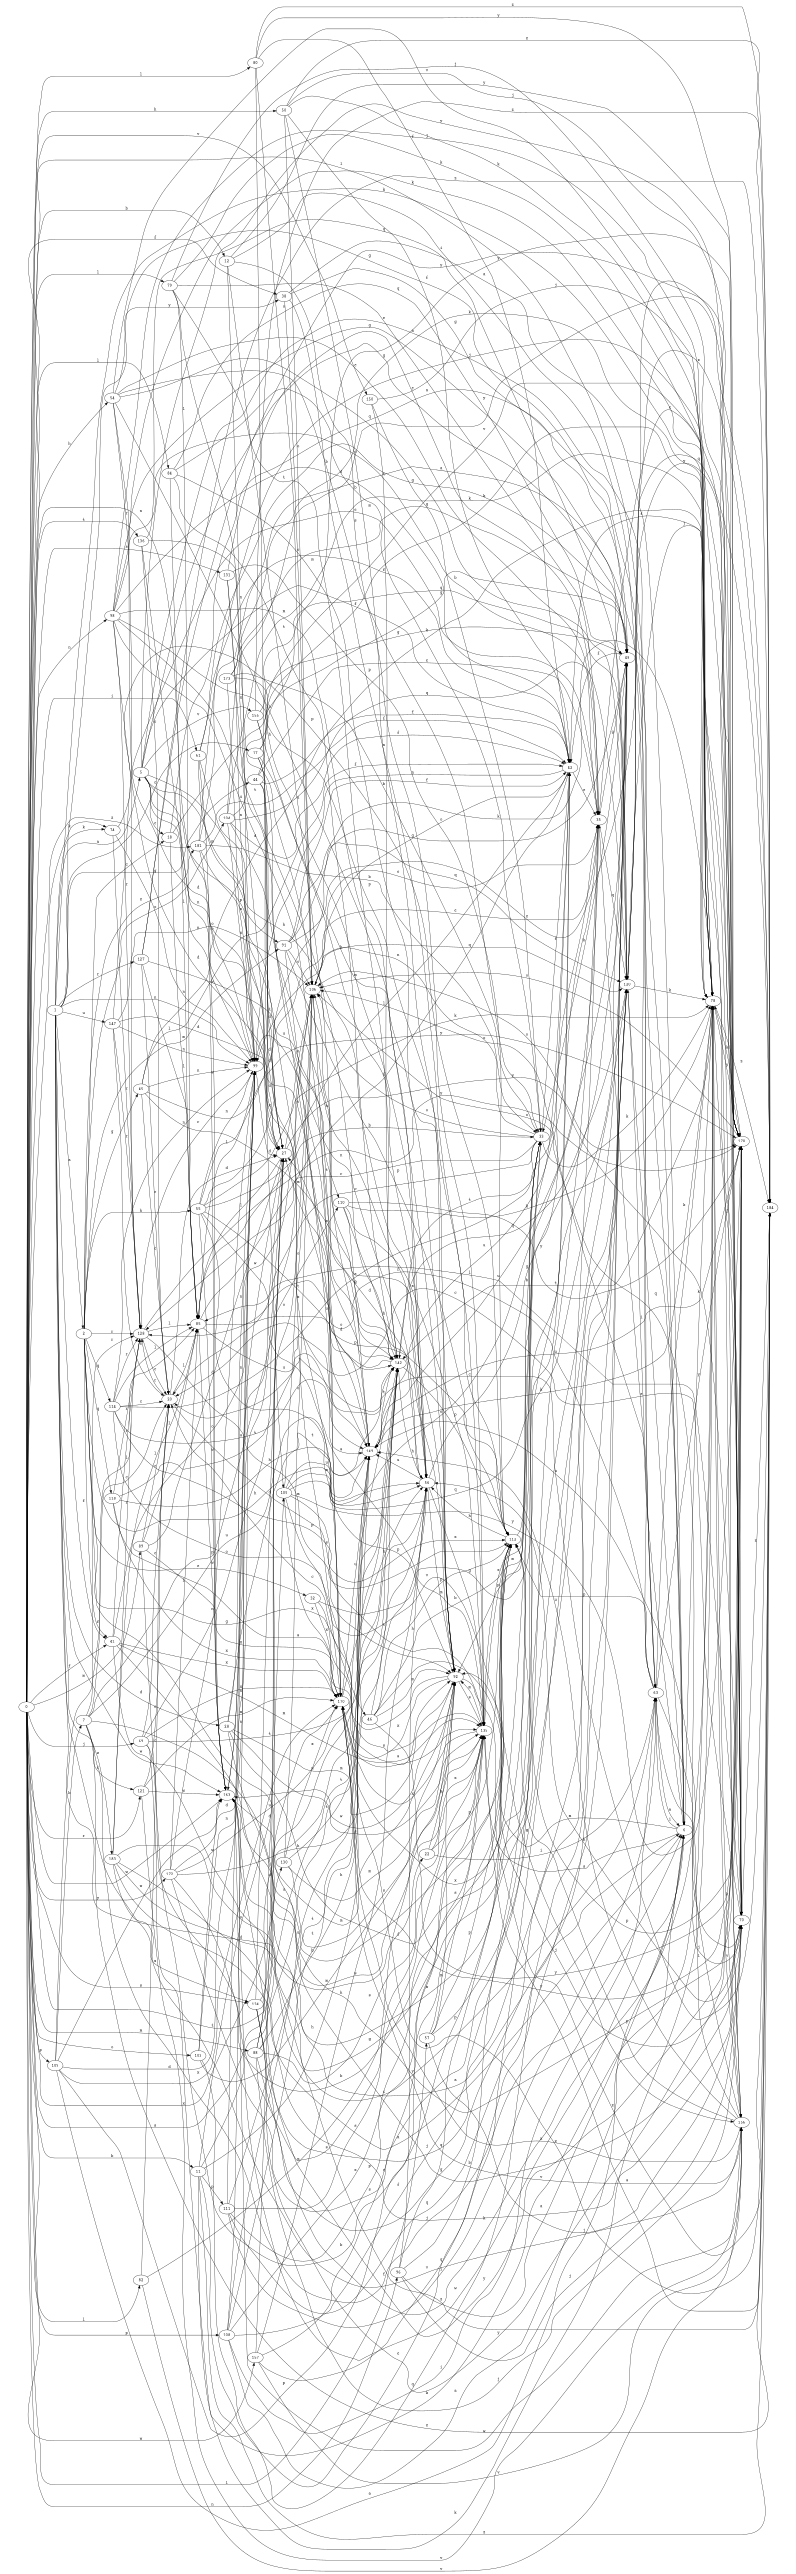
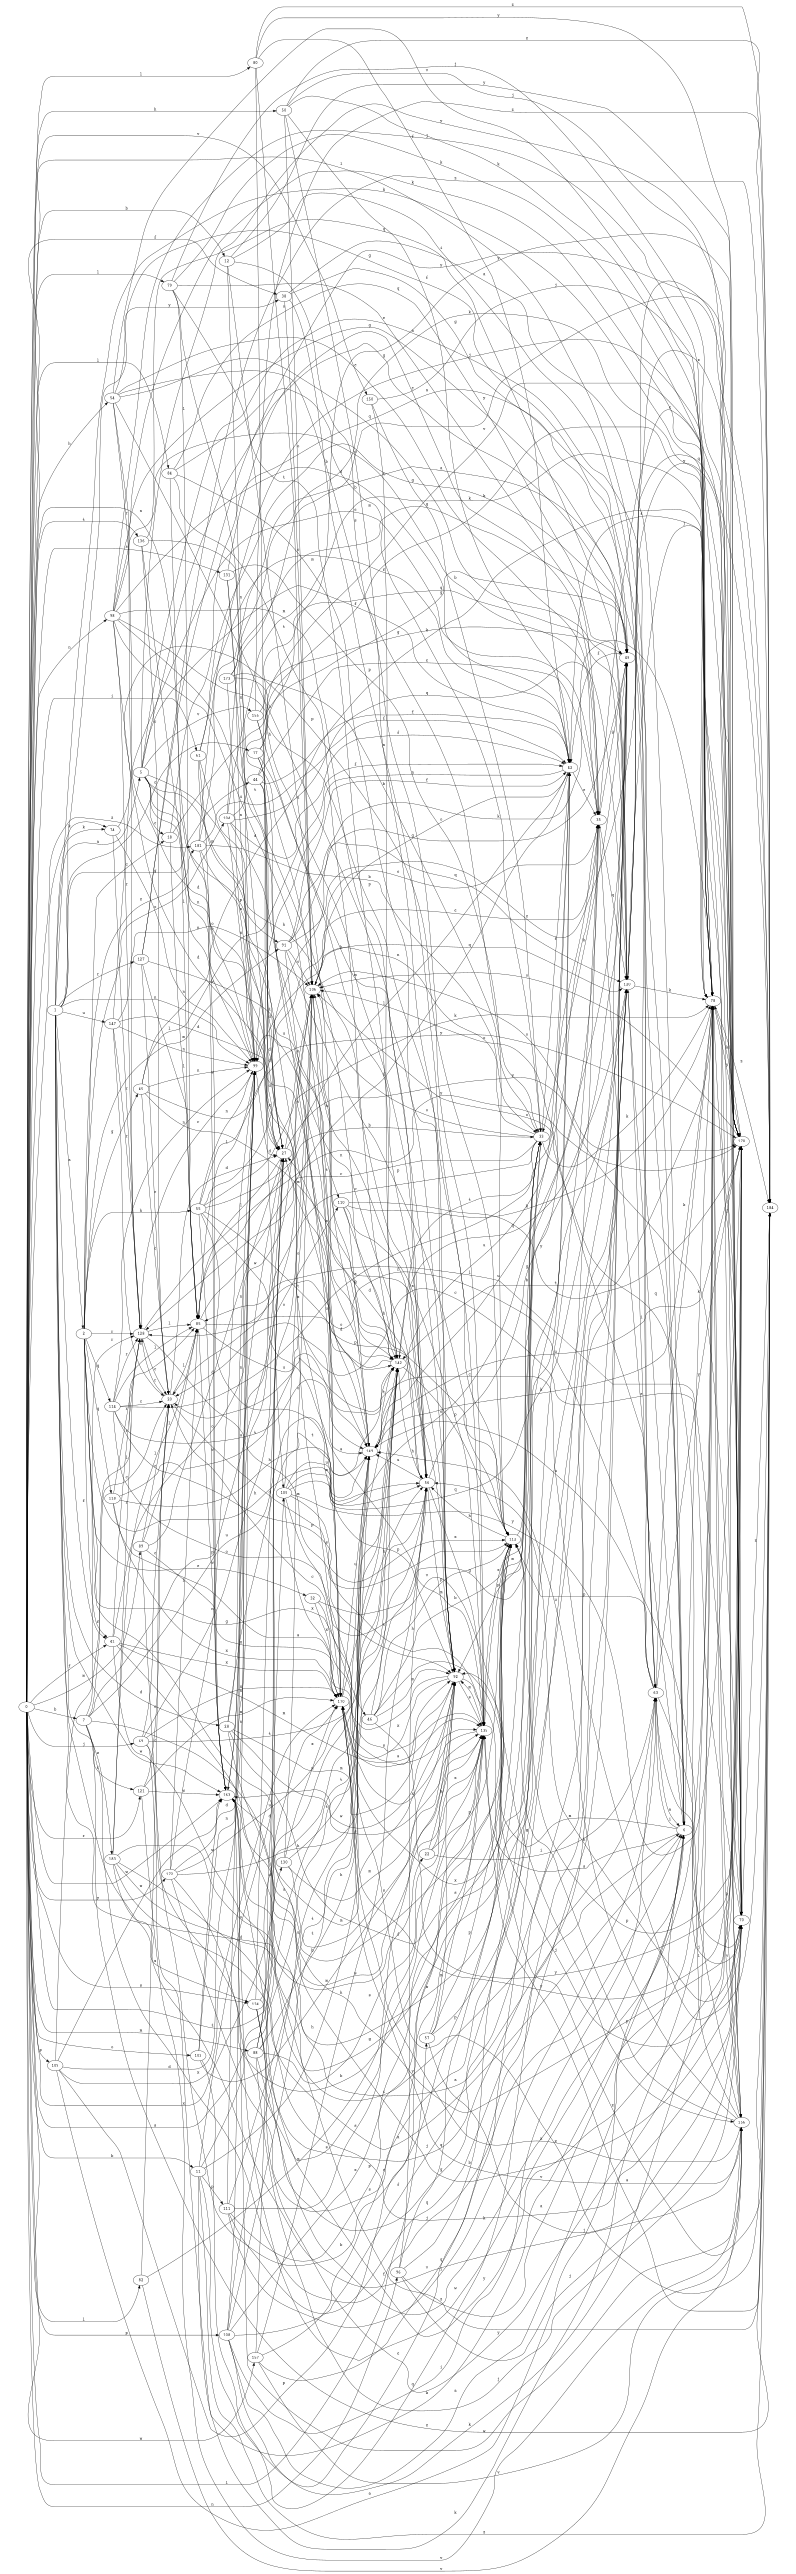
(64, 1894) -> (54, 1713)
none -> (703, 1934)
